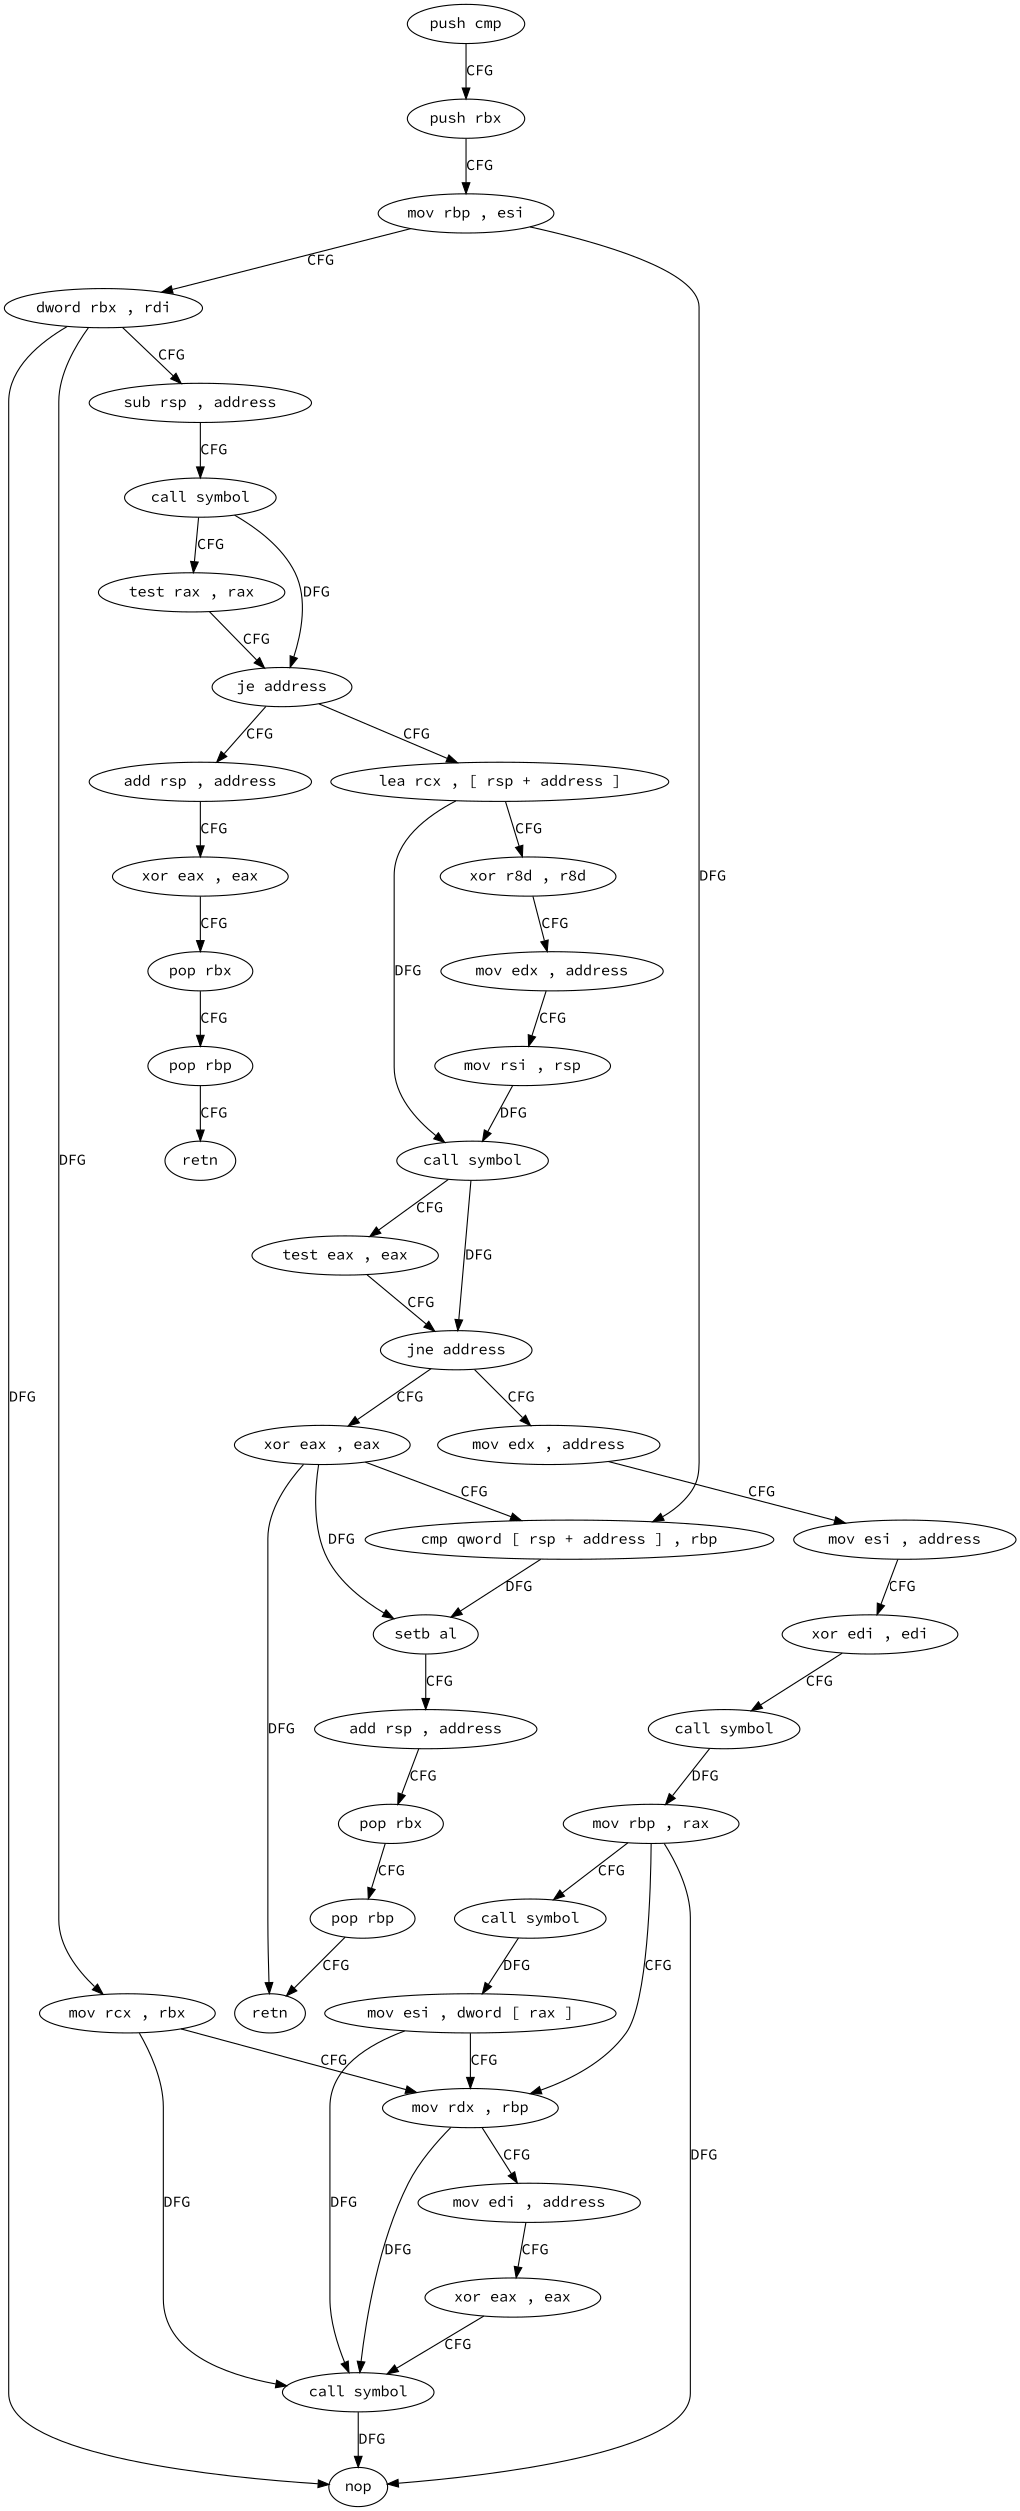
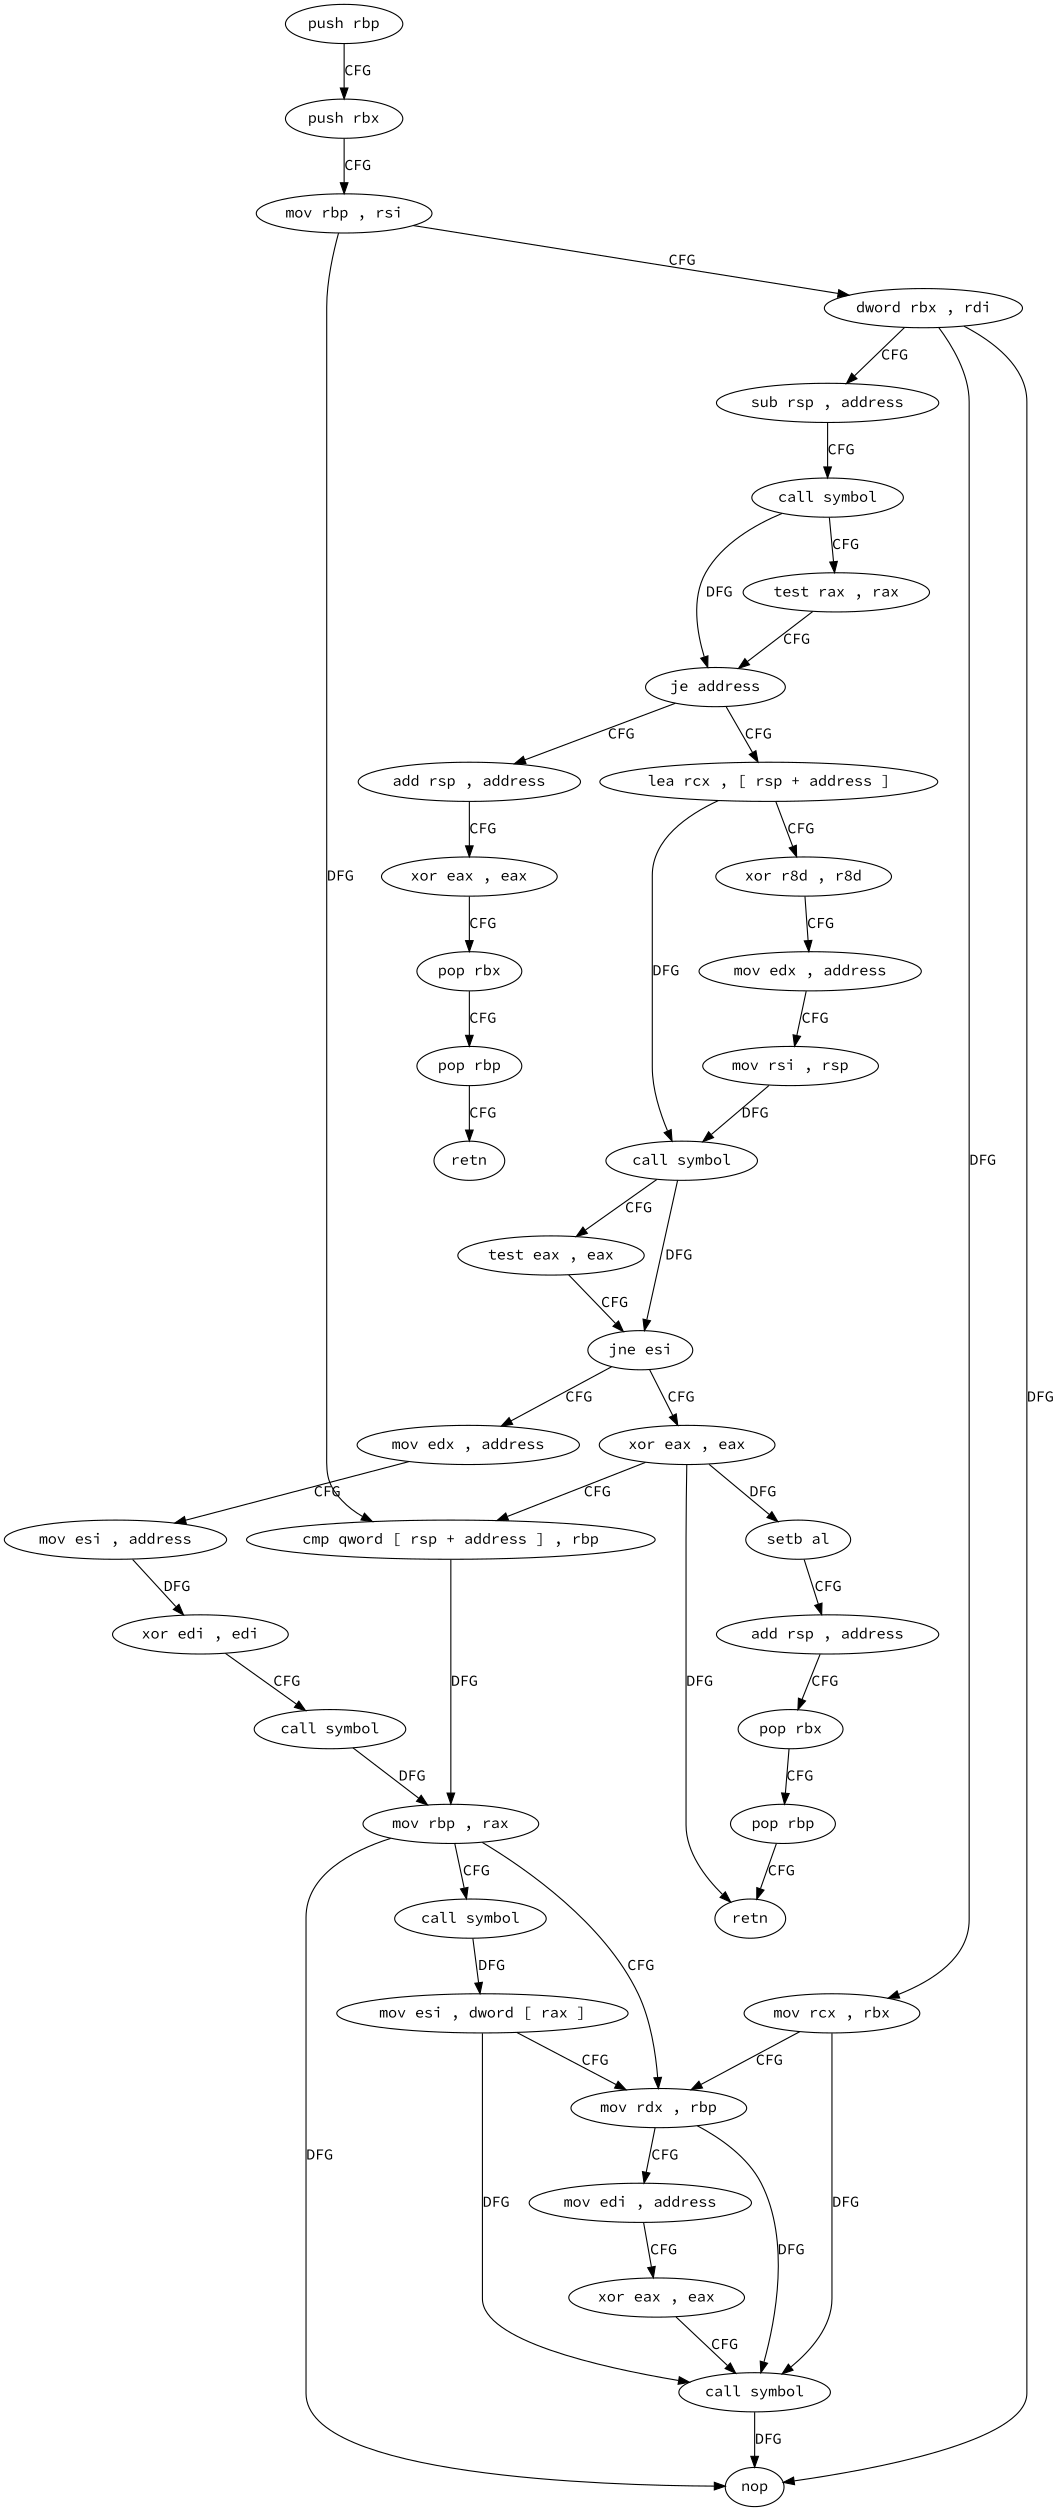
(466, 24) -> (344, 24)
(466, 213) -> (344, 213)
(456, 1350) -> (640, 1350)
(501, 1585) -> (451, 1676)
(902, 1587) -> (177, 1587)
